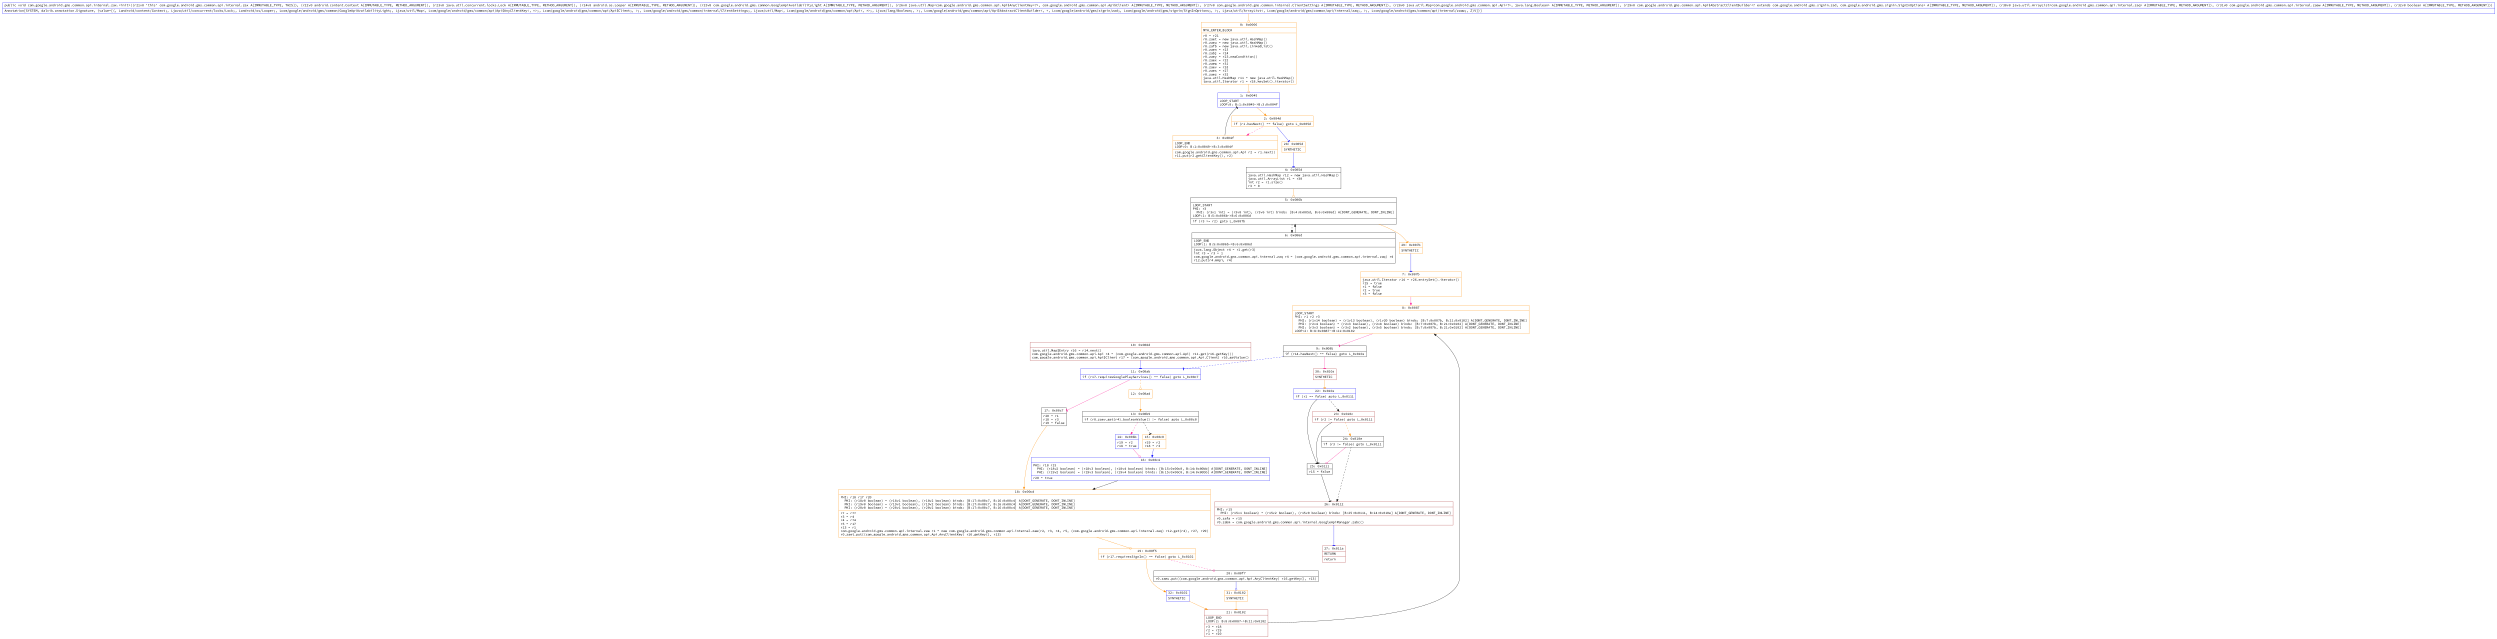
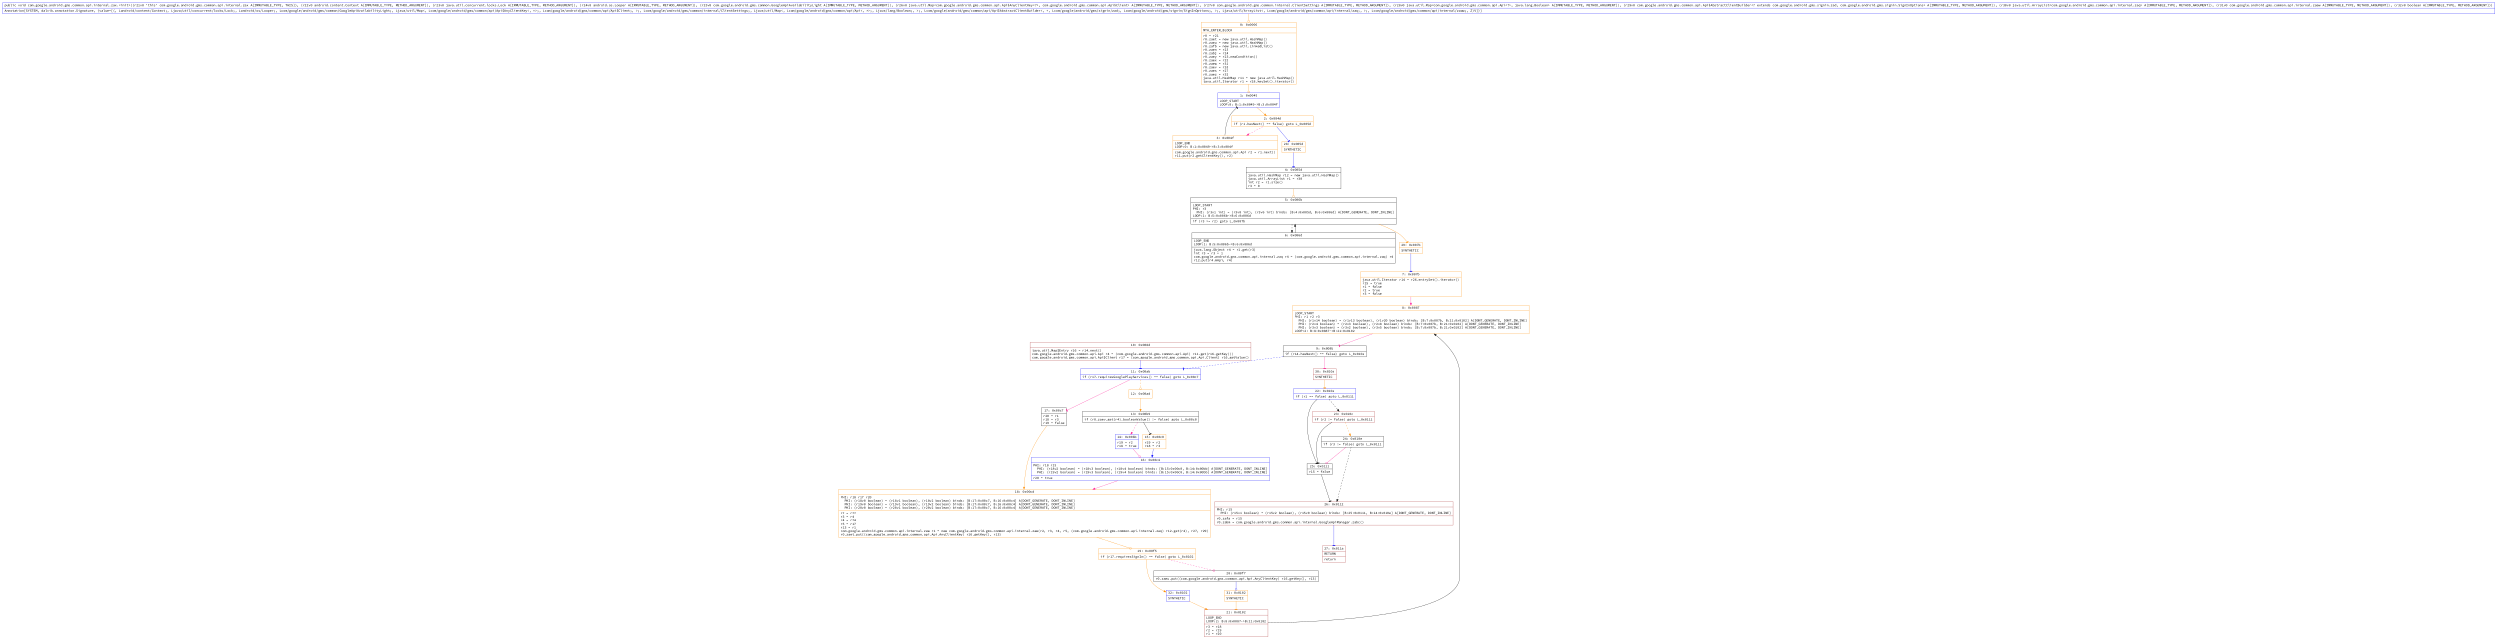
(1147, 428) -> (1147, 428)
(1106, 485) -> (1106, 485)
